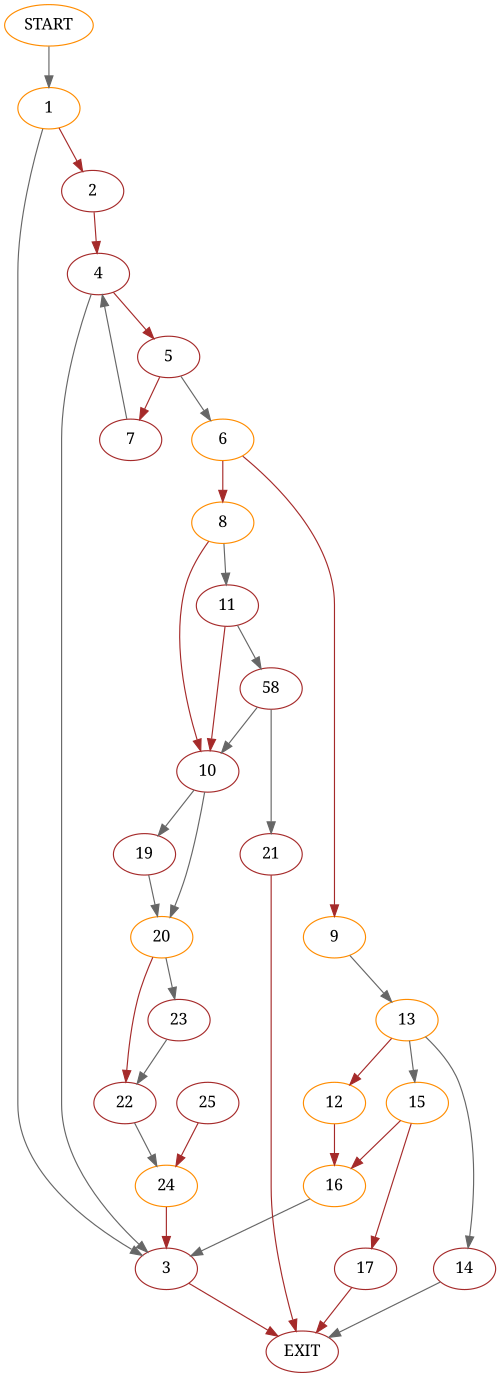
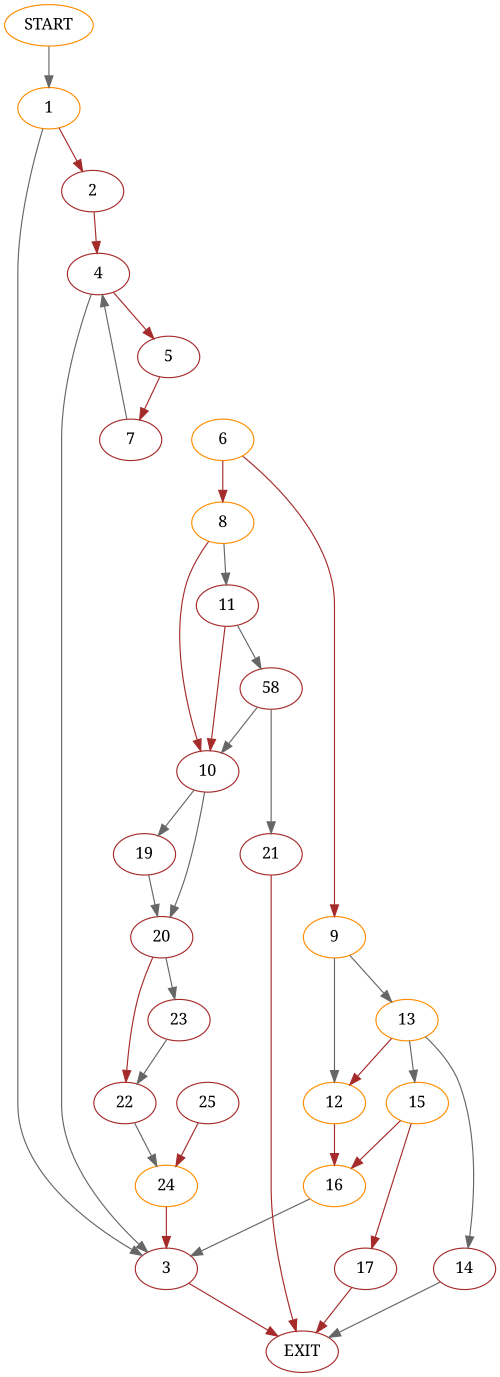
(192, 393) -> none
(162, 937) -> (162, 937)
none -> (334, 1014)
